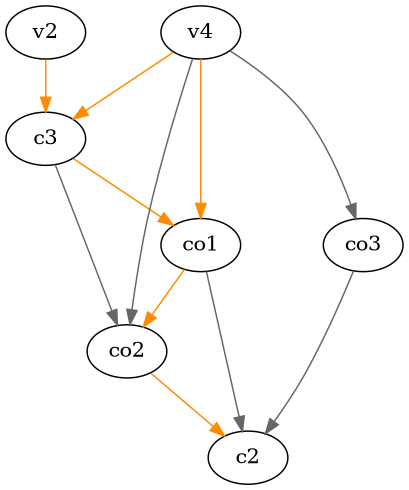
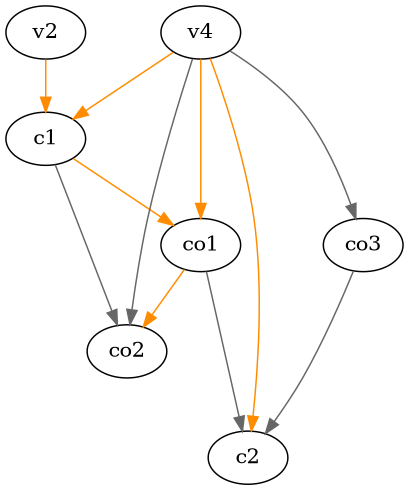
(46, 139) -> (46, 139)
(182, 400) -> (256, 235)
